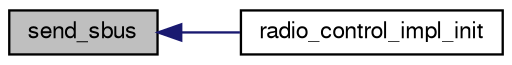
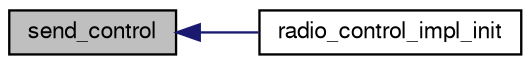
(83, 32) -> (93, 32)
